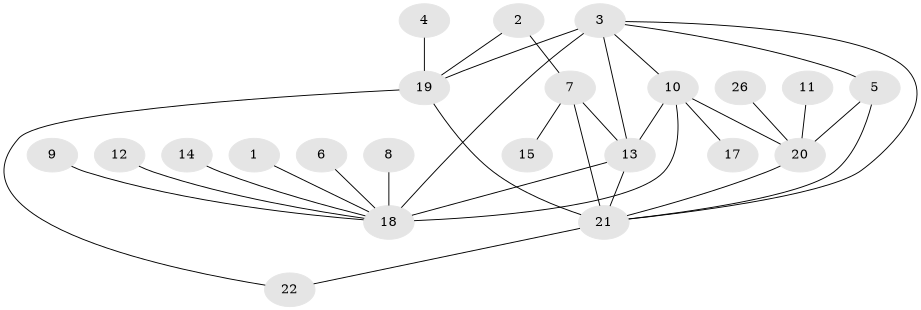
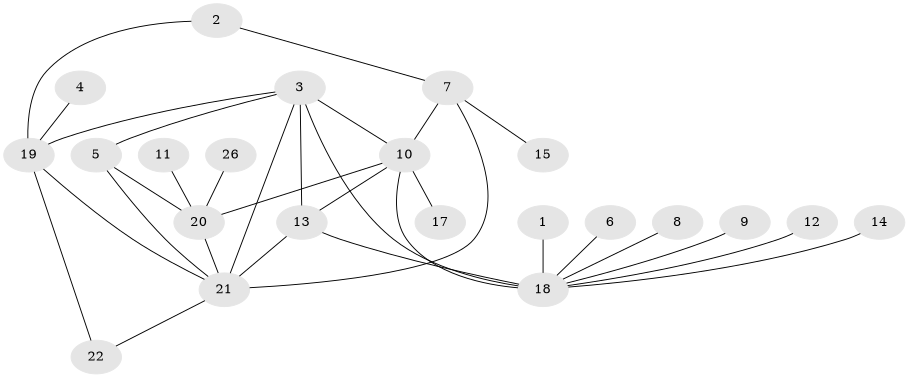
(600, 122) -> (426, 122)
